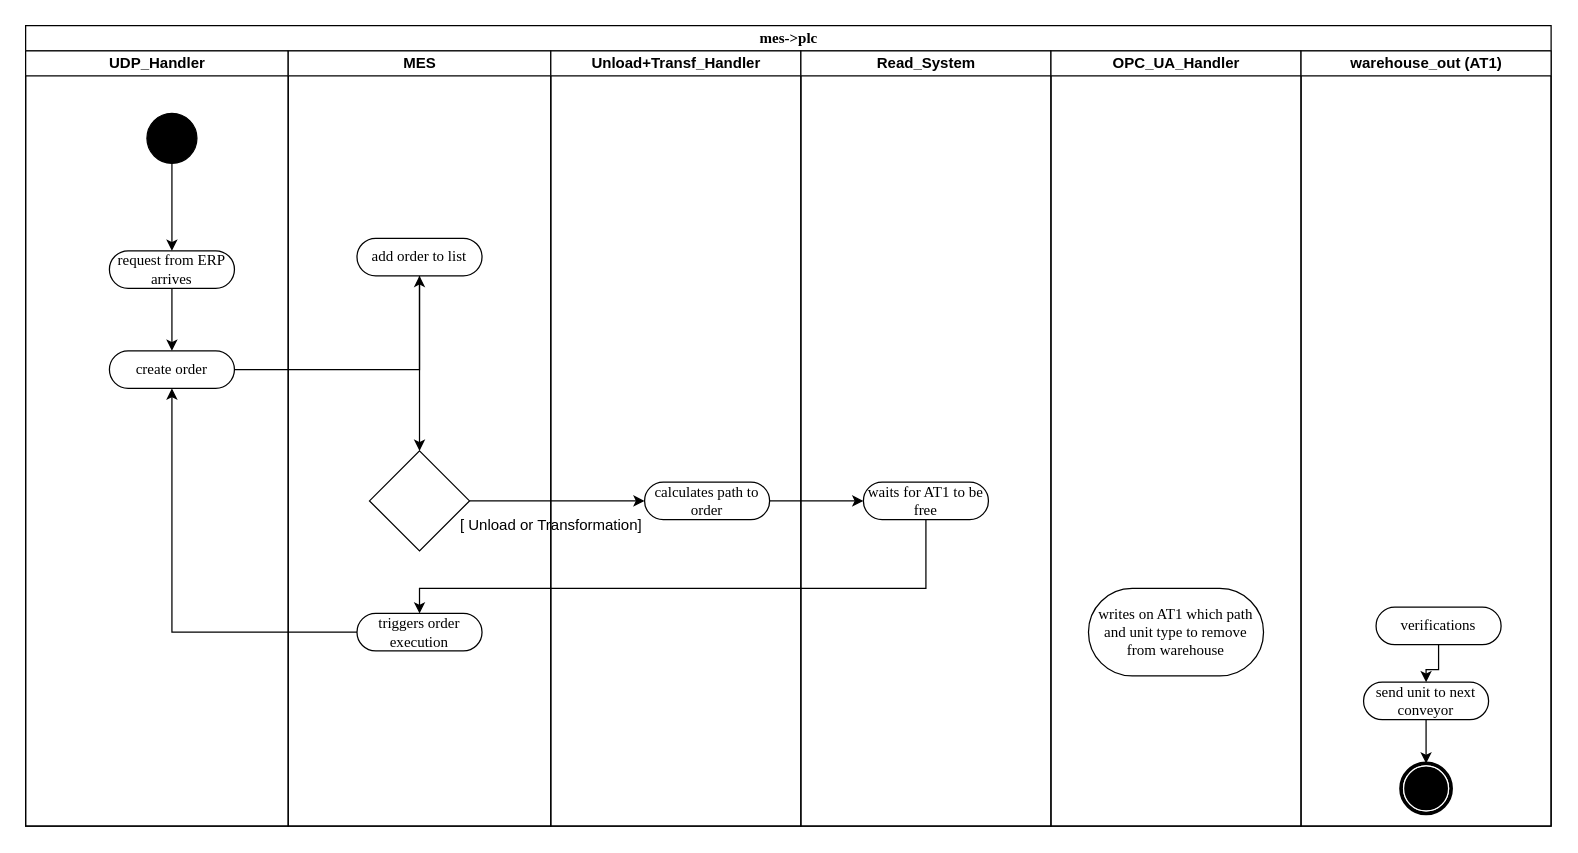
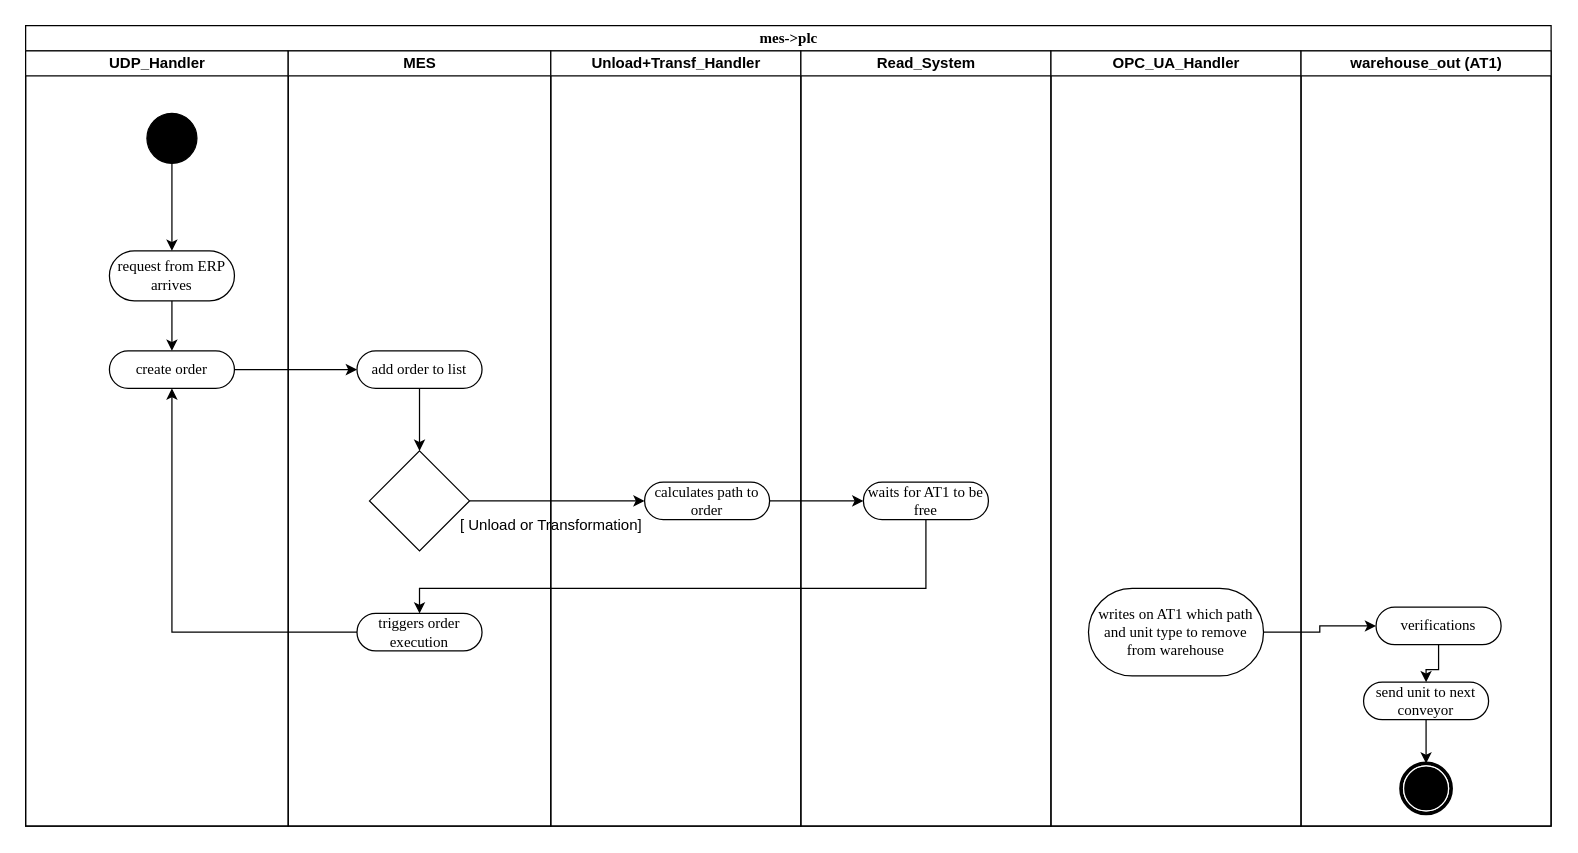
(419, 257) -> (419, 369)
(172, 269) -> (172, 276)
none -> (1318, 632)
